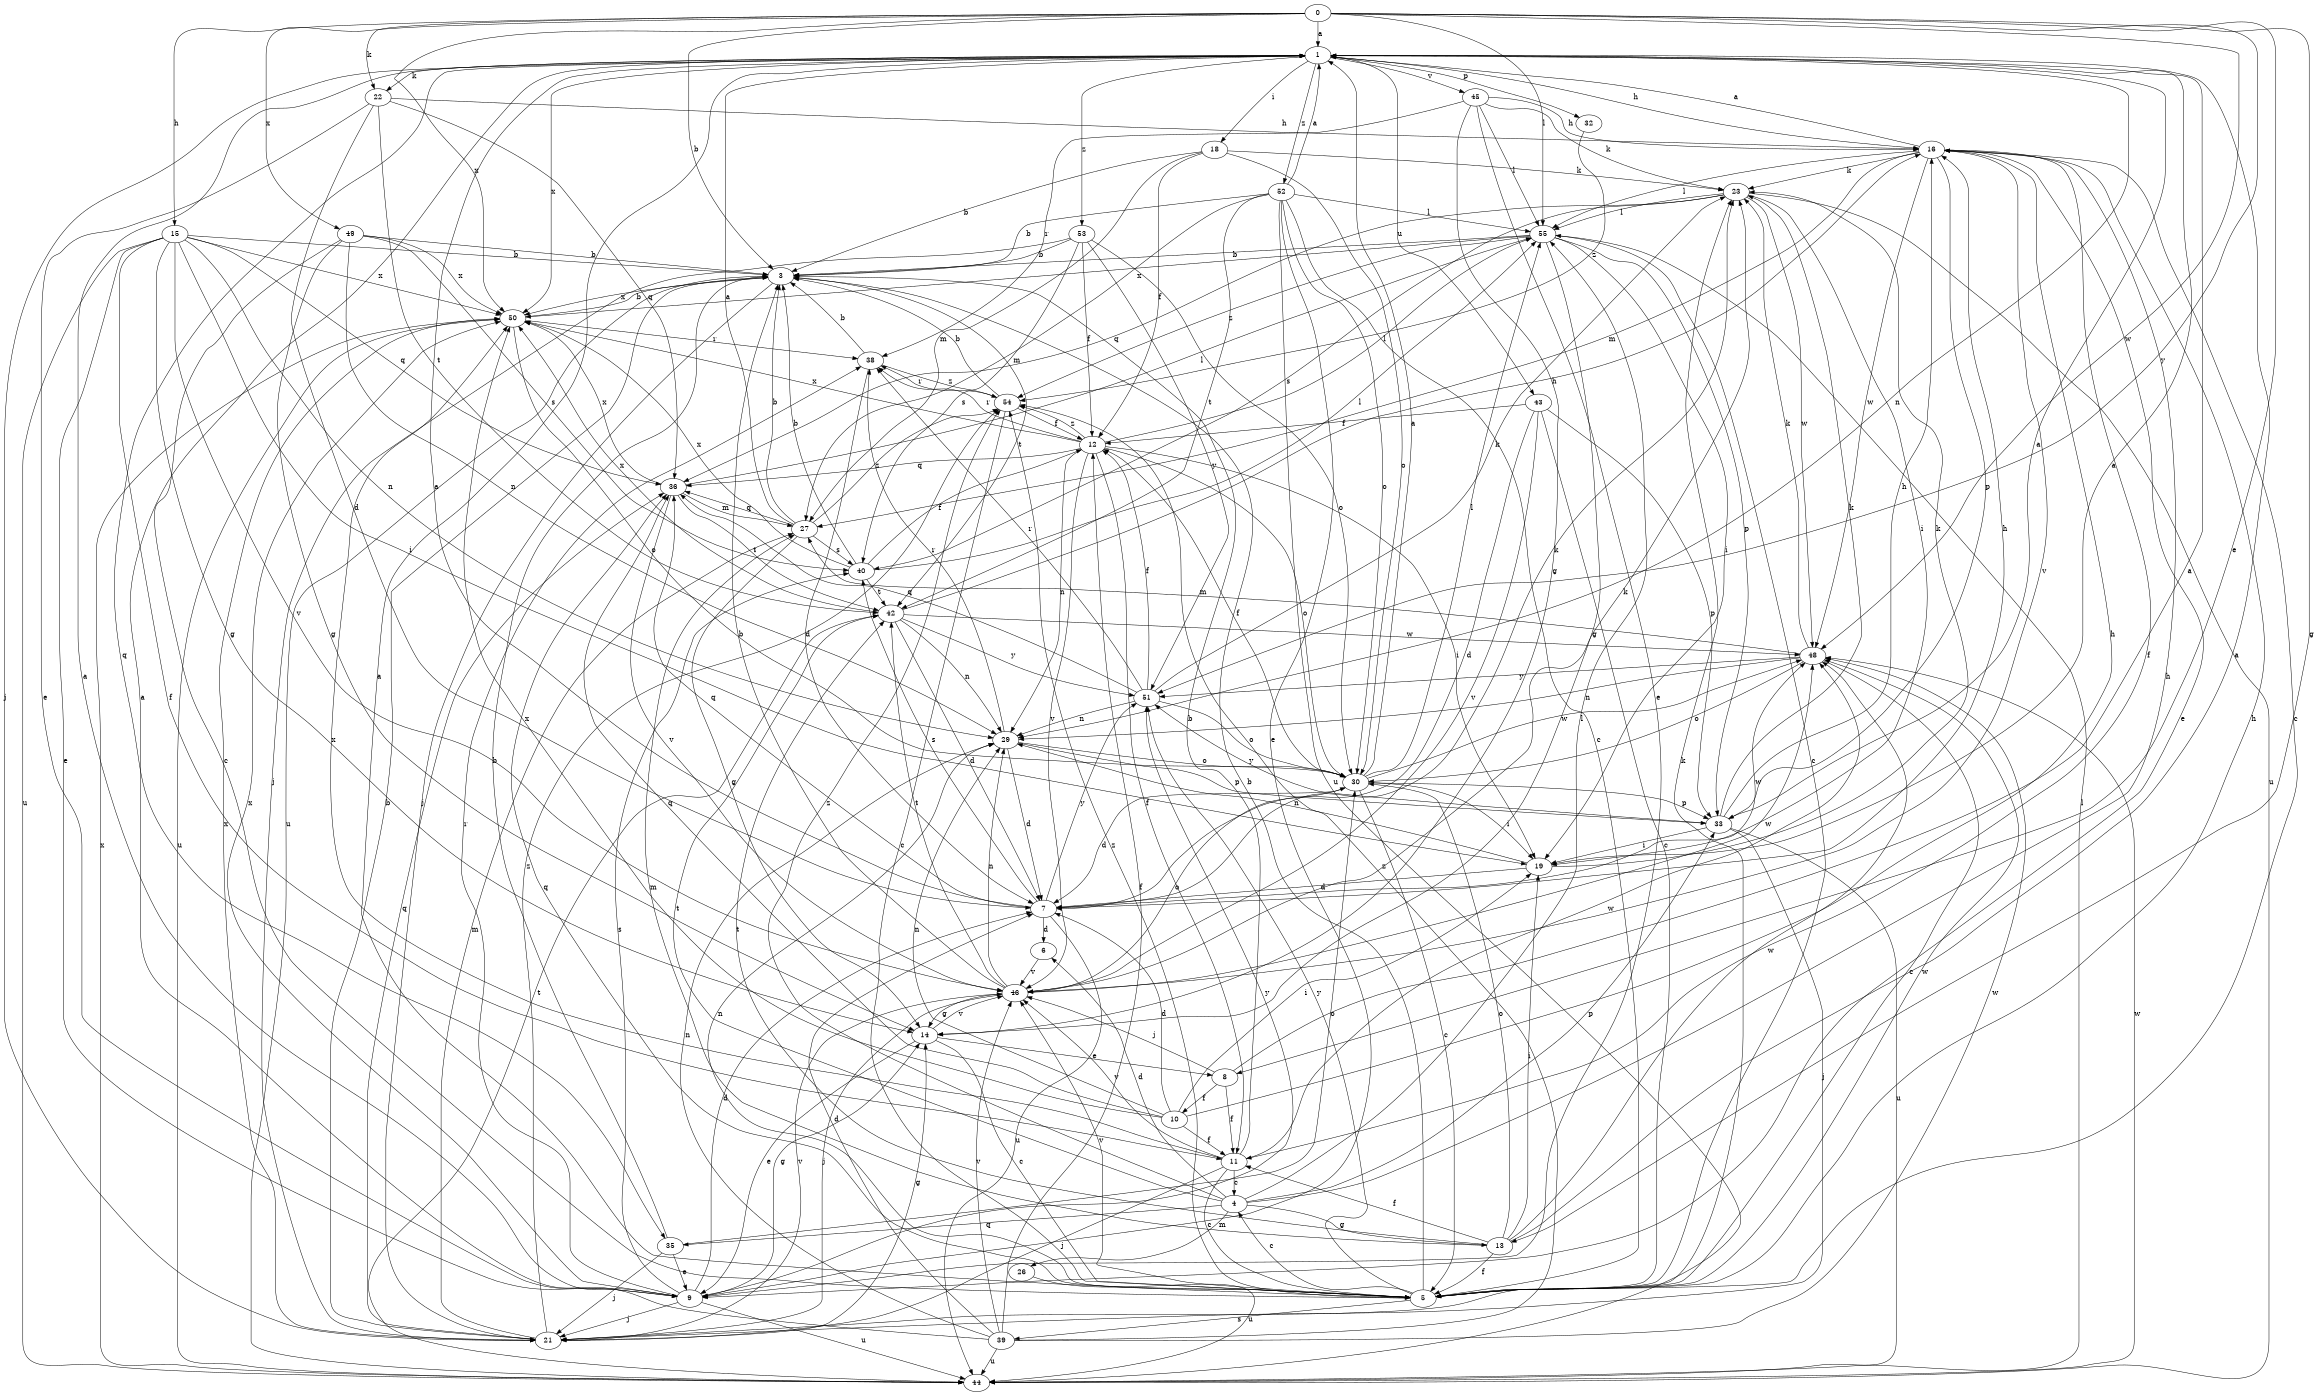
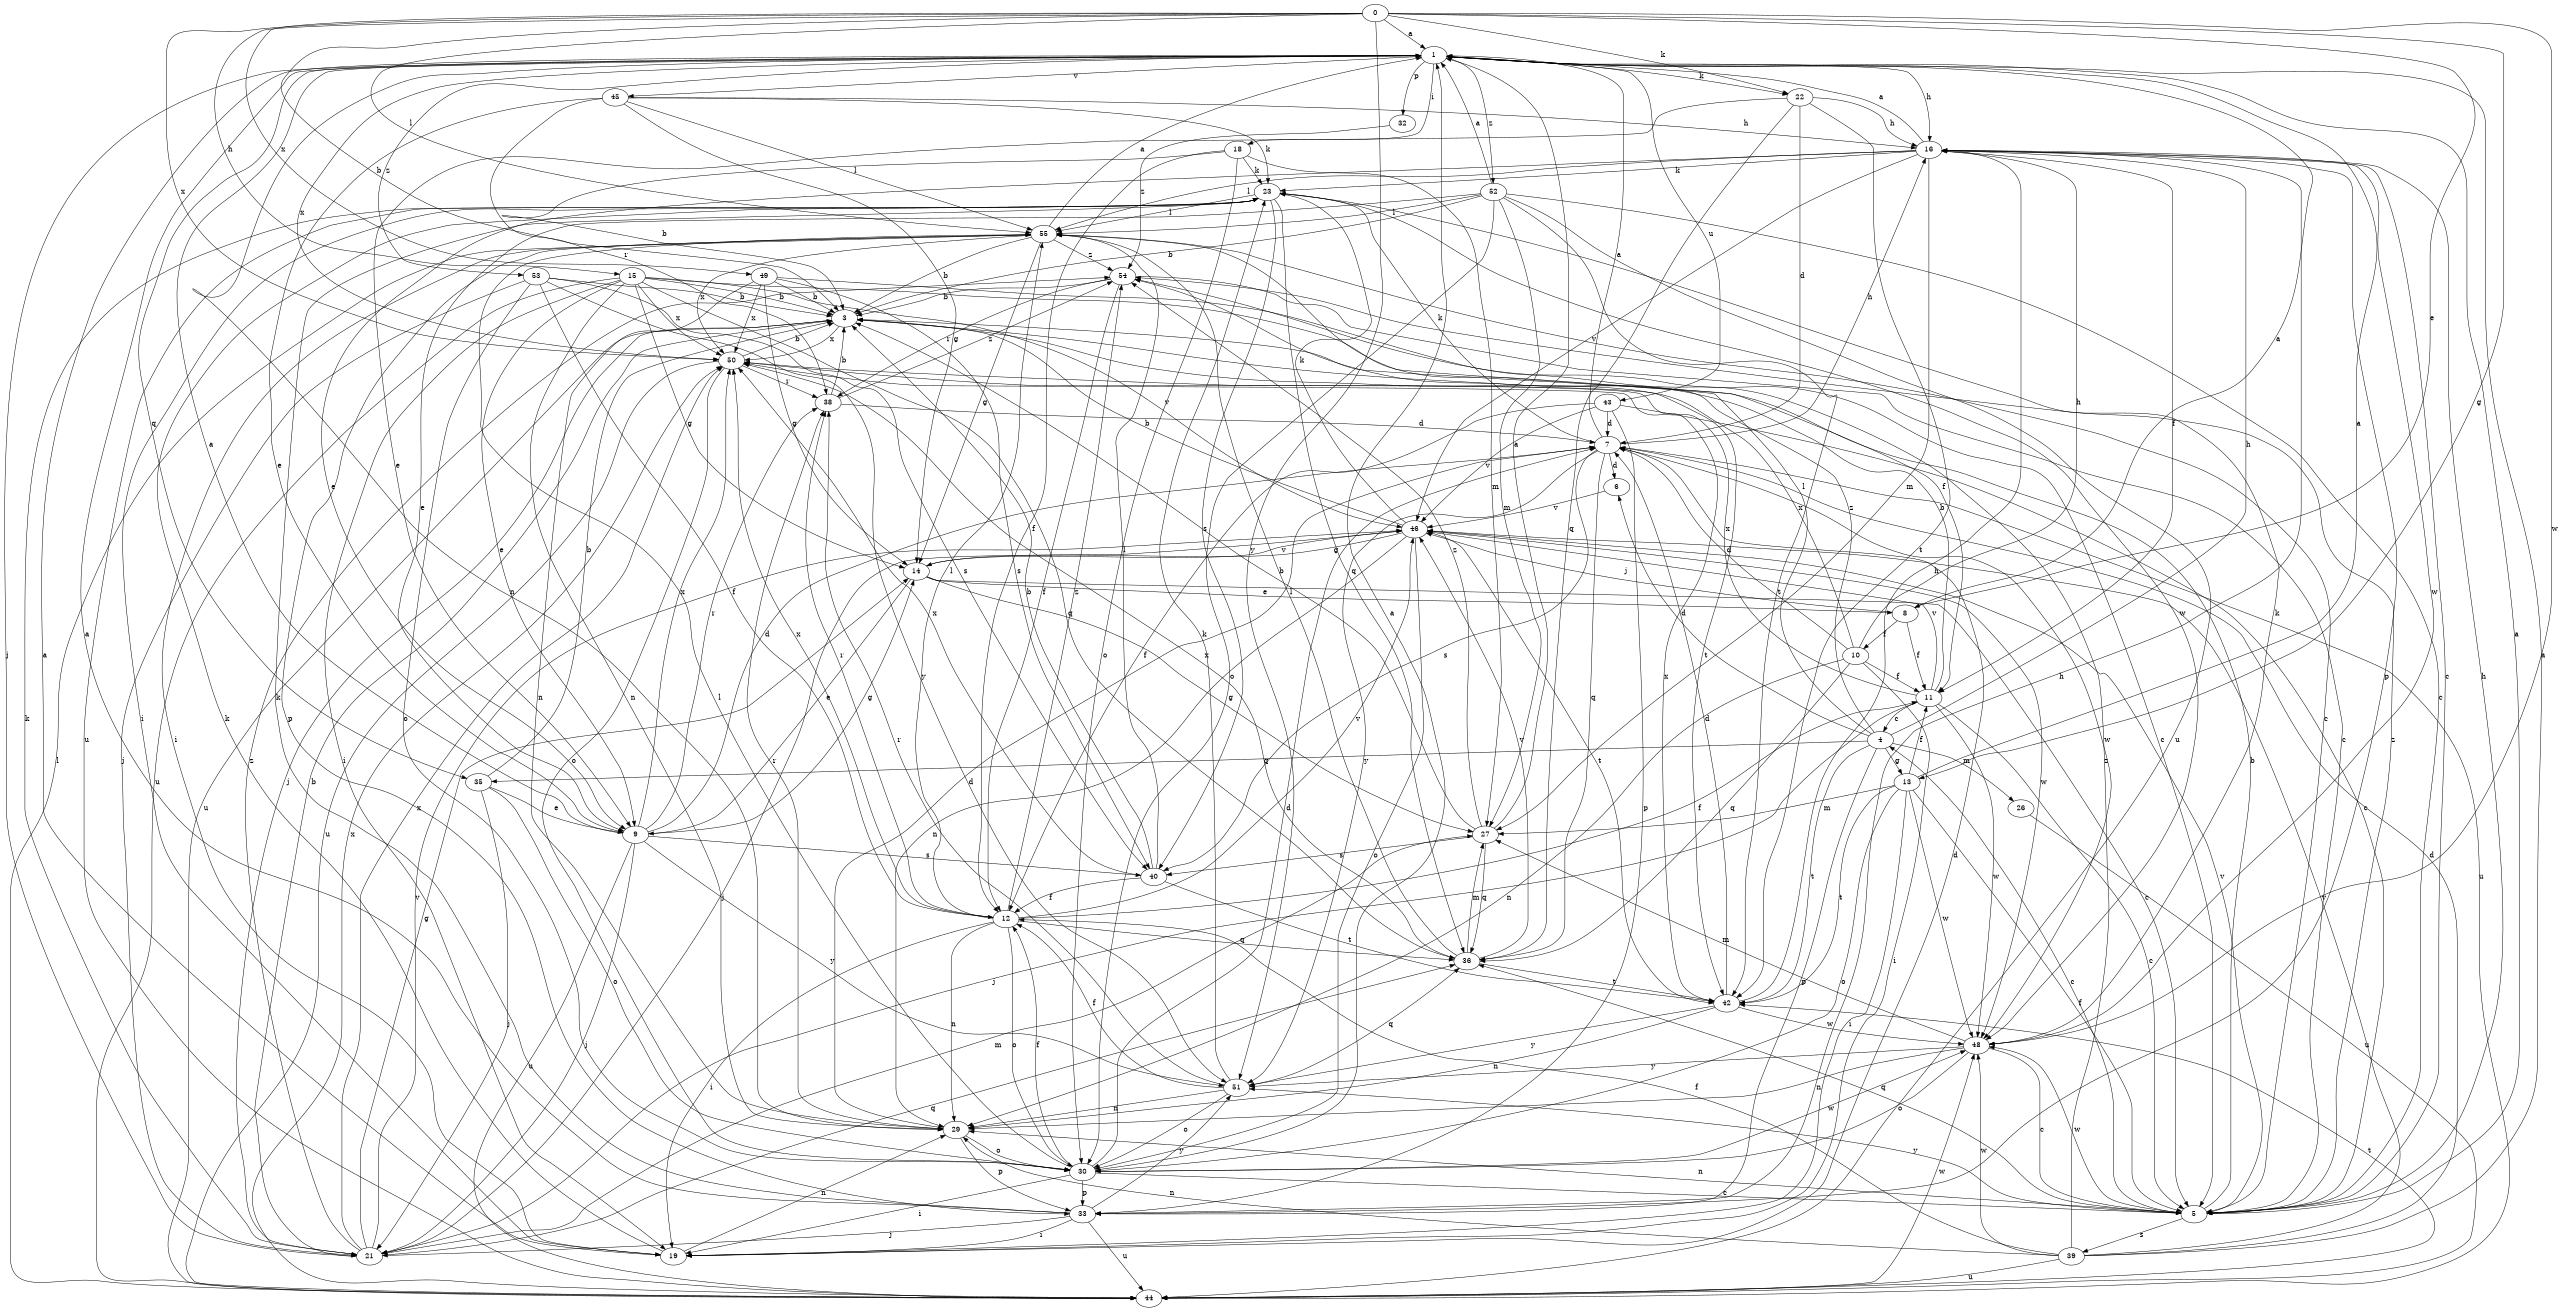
none -> (1216, 109)
(737, 807) -> (1203, 690)
